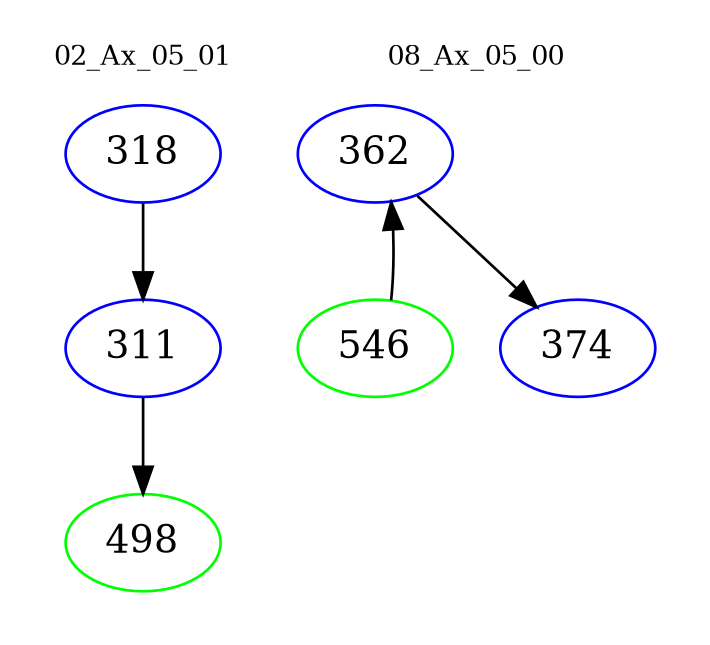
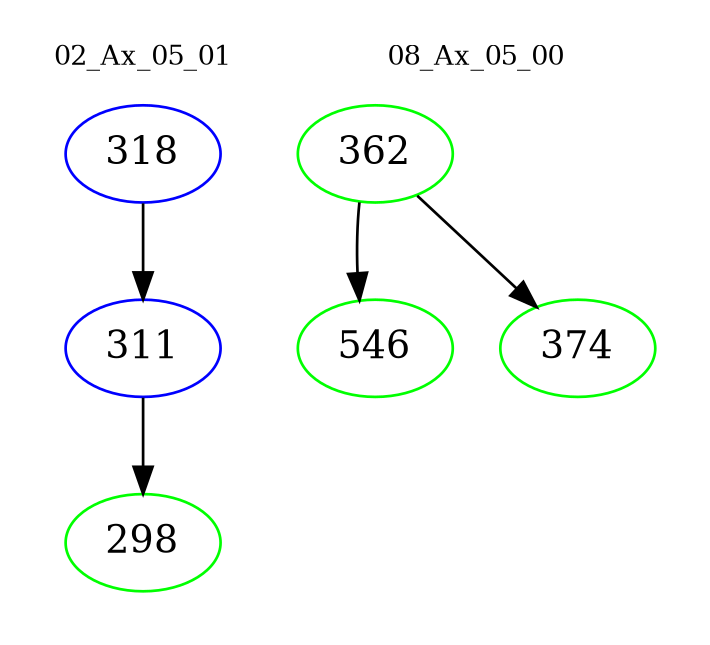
(375, 154) -> (375, 154)
(393, 265) -> (357, 238)
(578, 348) -> (578, 348)
(143, 543) -> (143, 543)
